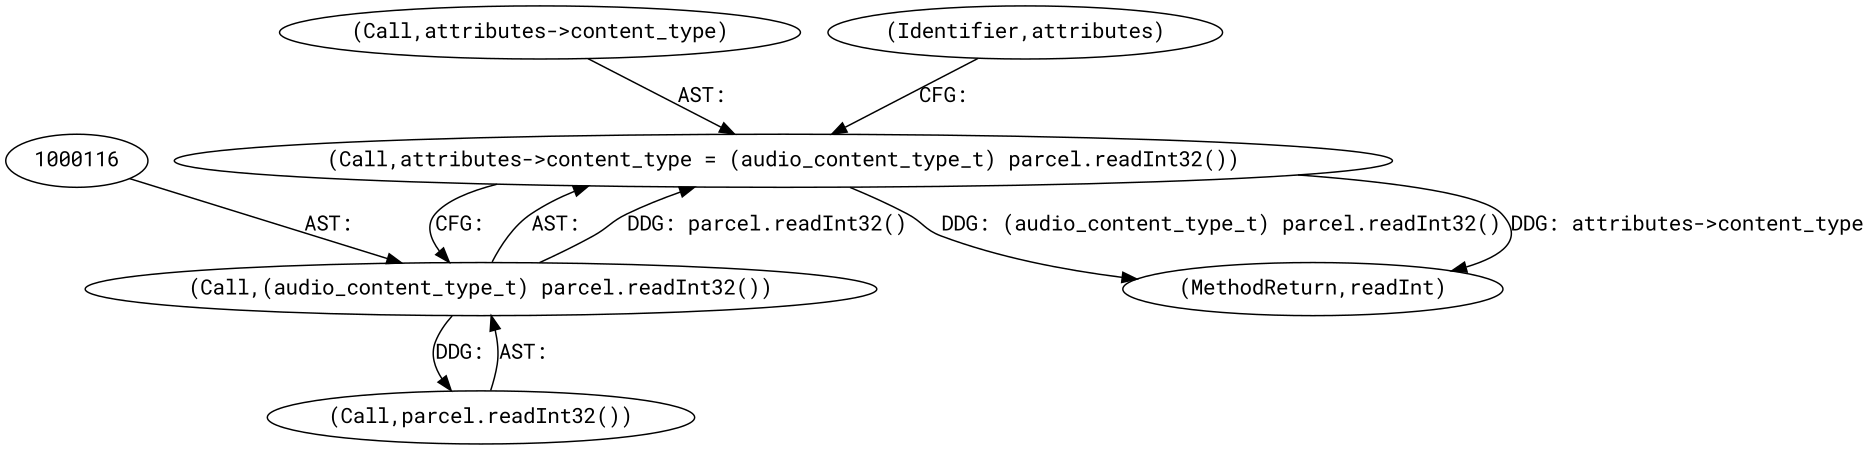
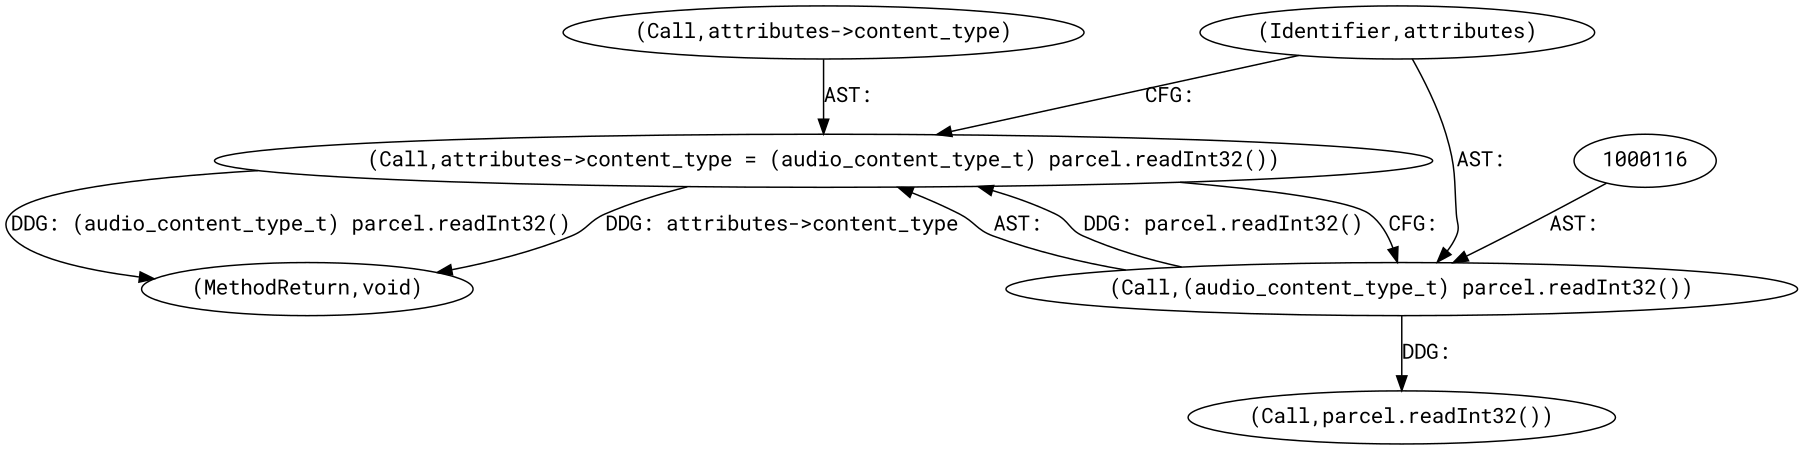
(1313, 289) -> (307, 289)
(498, 361) -> (1451, 153)
